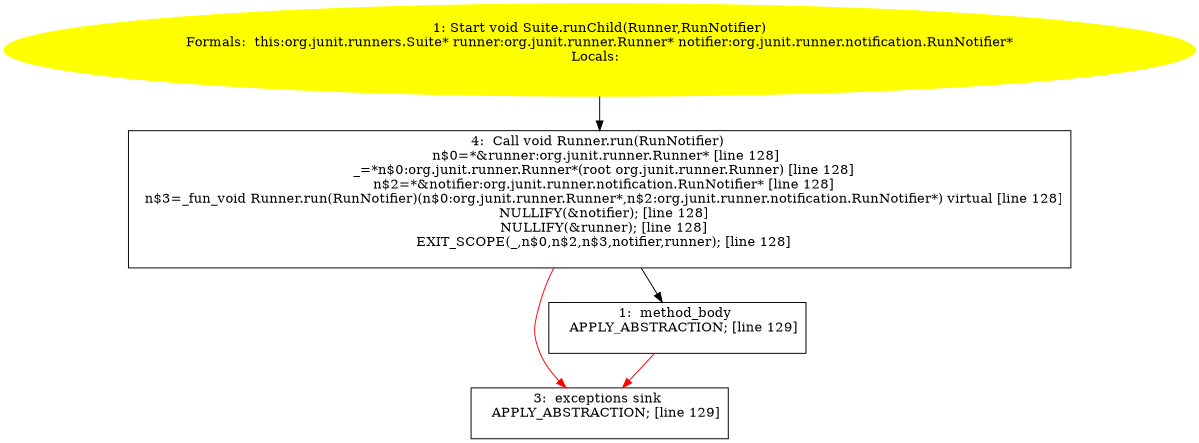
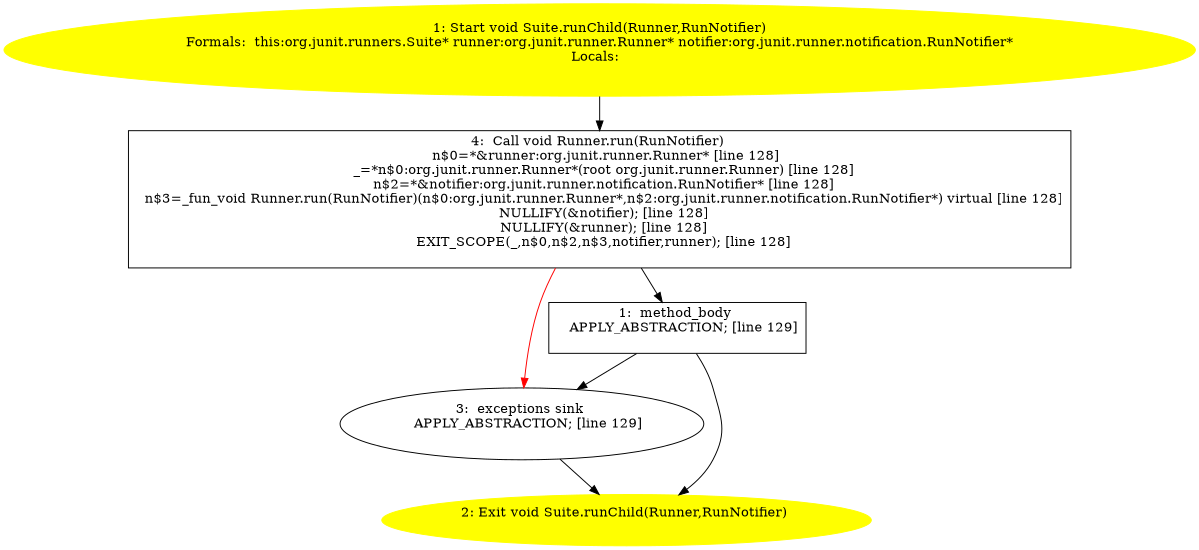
(642, 367) -> (611, 369)
(600, 413) -> (522, 424)
none -> (627, 520)
